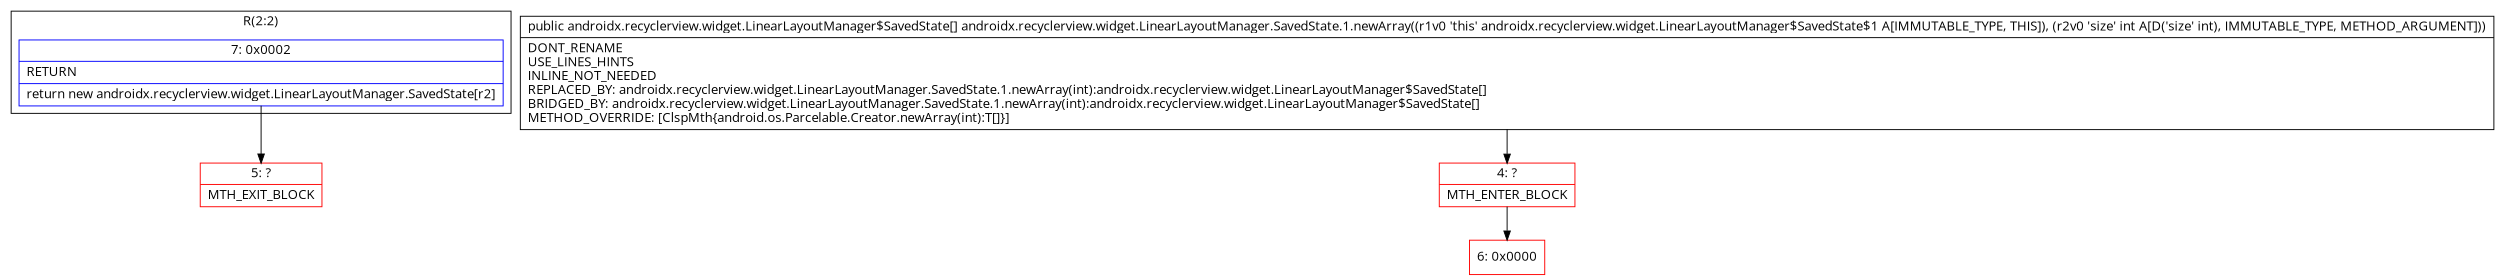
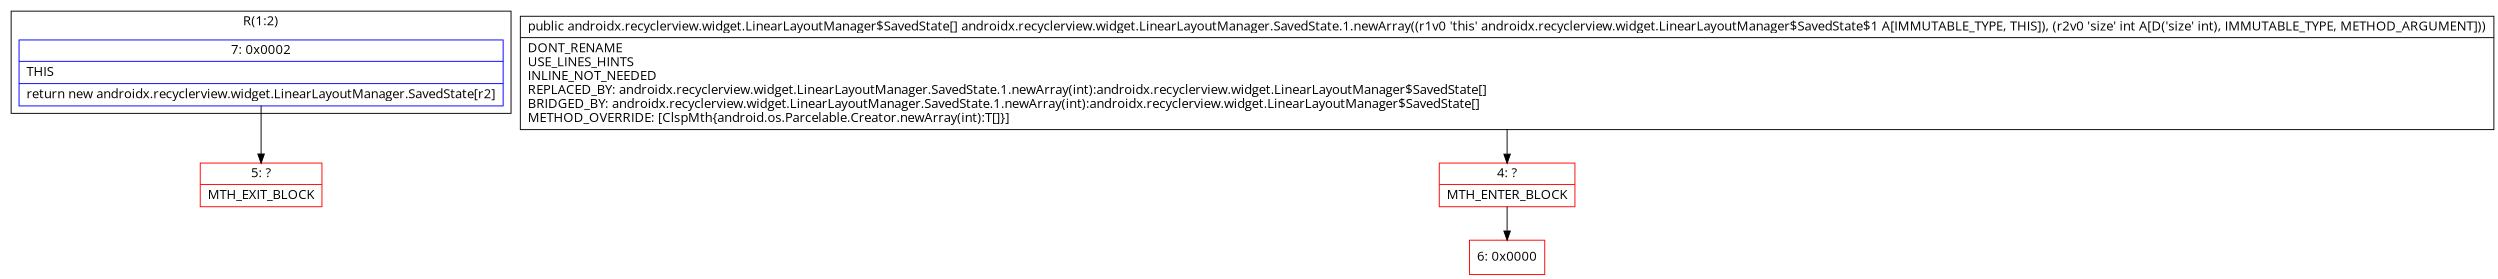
(261, 22) -> (261, 22)
(52, 72) -> (40, 72)
